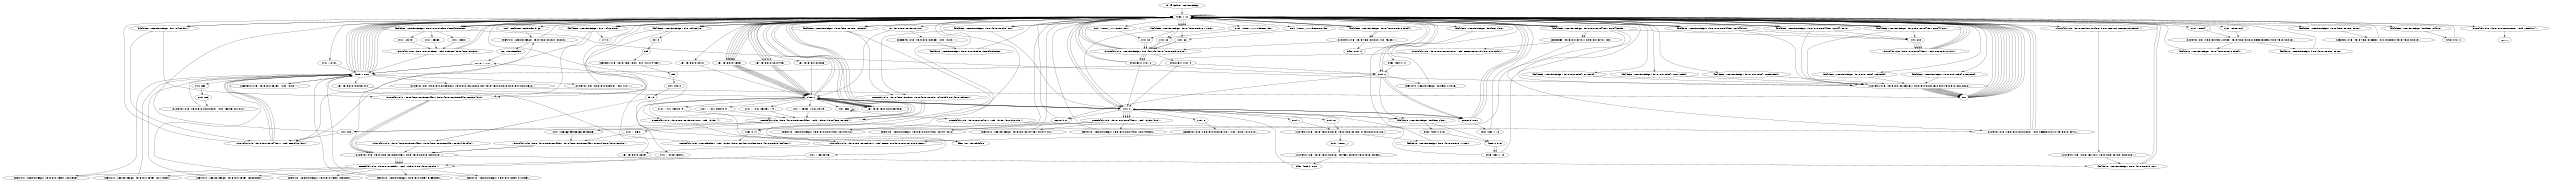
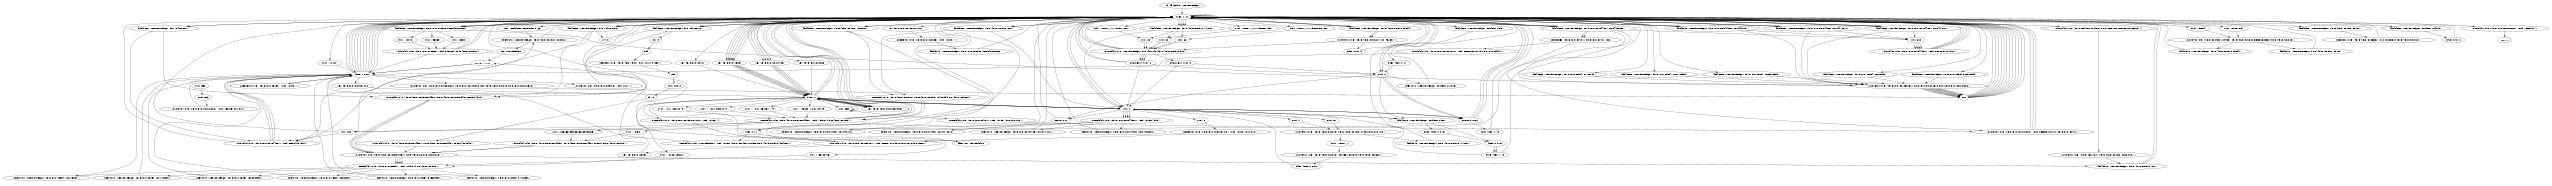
(863, 66) -> none
(279, 76) -> none
